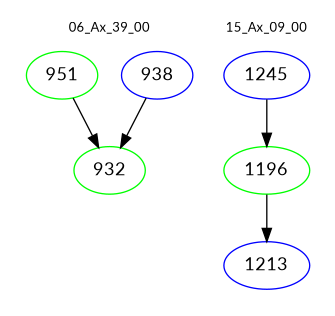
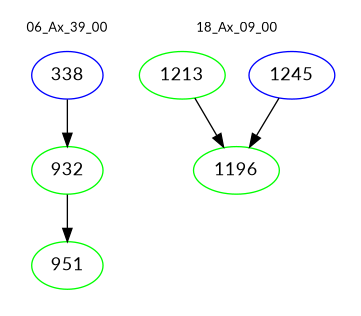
(267, 28) -> (237, 28)
(157, 75) -> (67, 75)
(83, 117) -> (67, 211)
(267, 211) -> (206, 117)
(267, 265) -> (182, 75)
